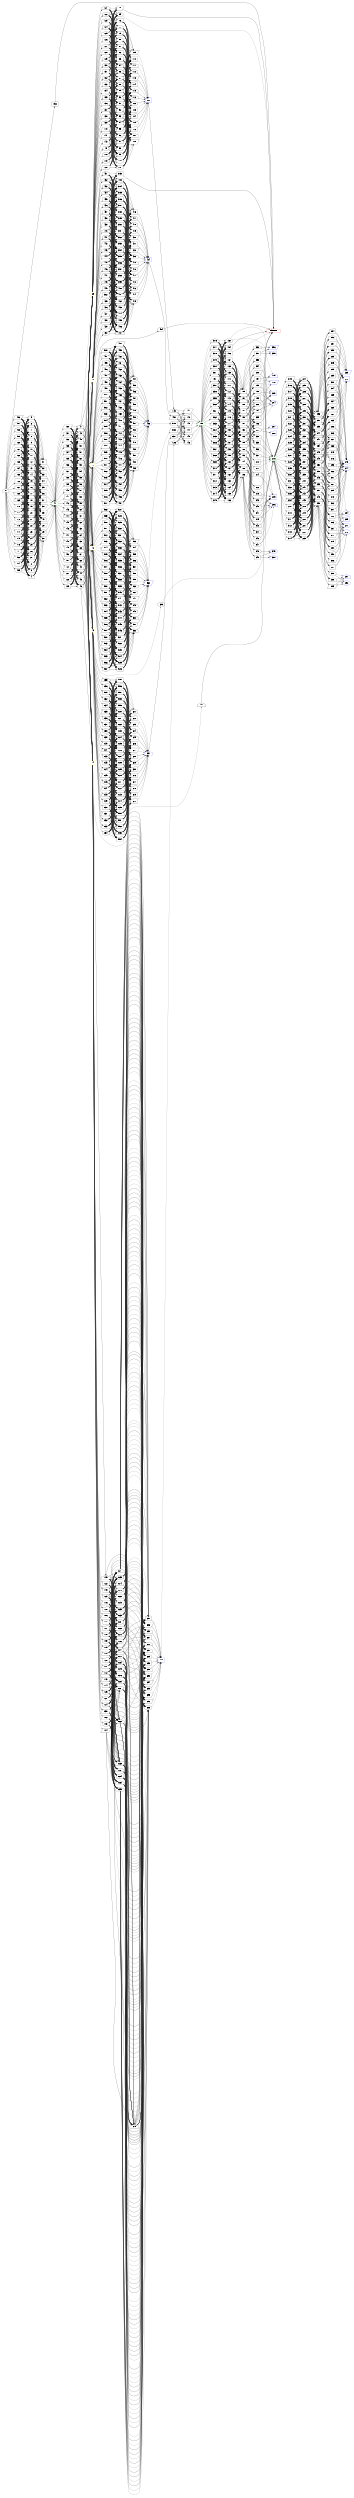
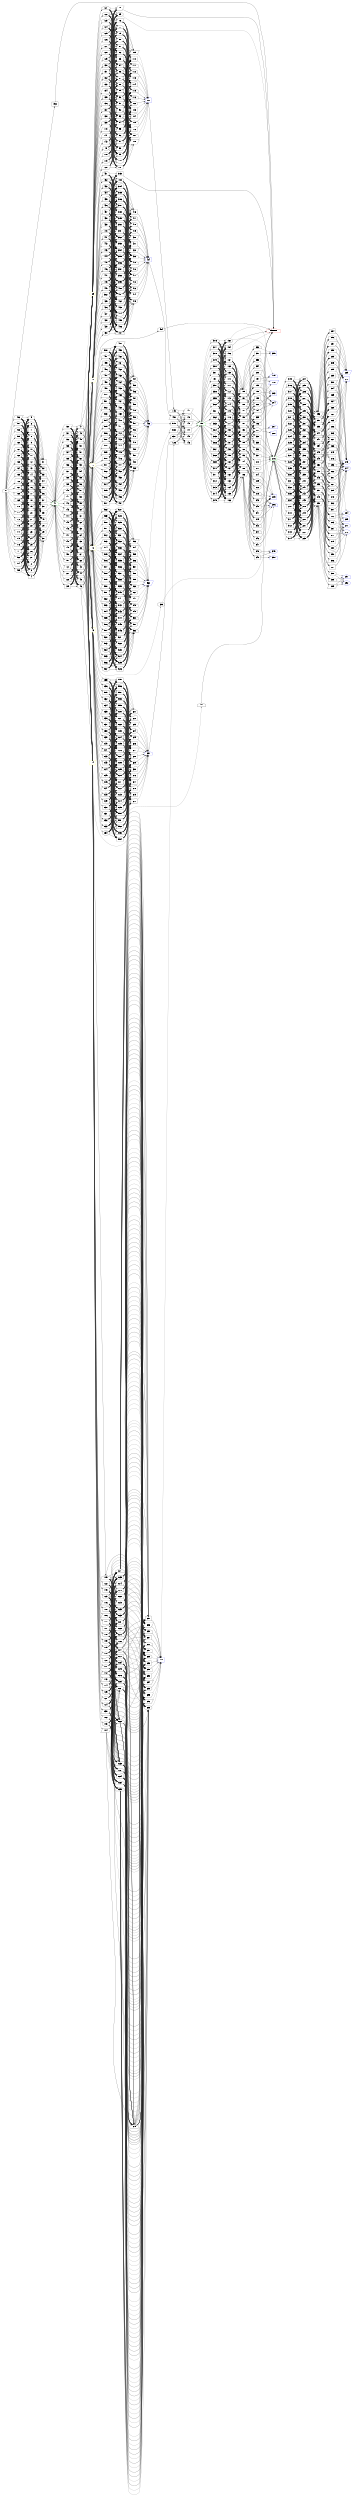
(274, 347) -> none
none -> (257, 481)
